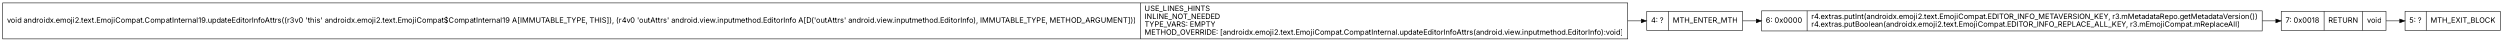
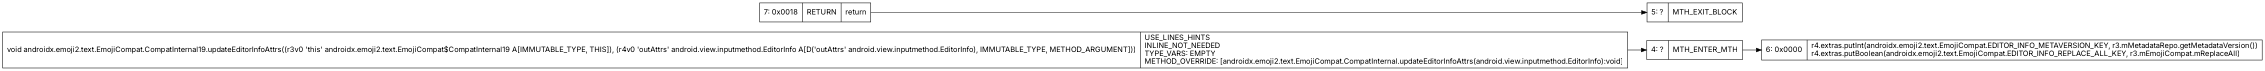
(2269, 21) -> none
(2374, 21) -> (856, 12)
